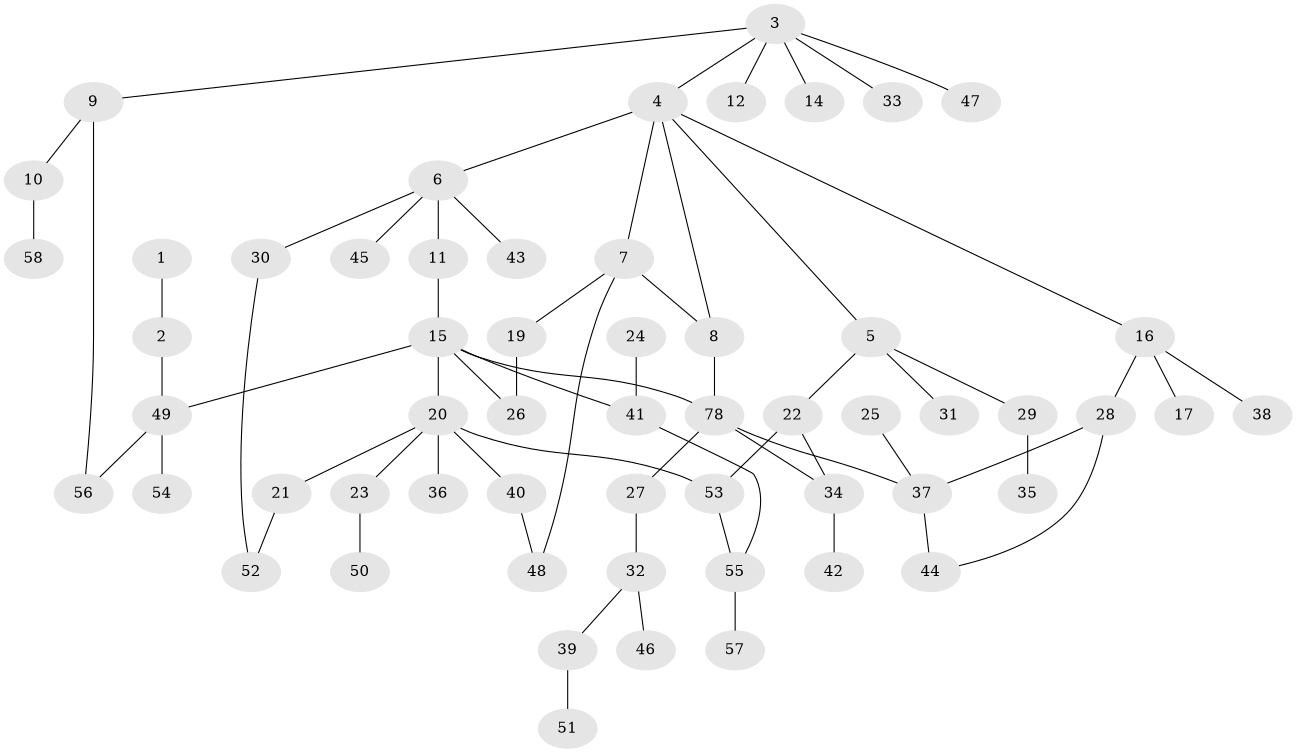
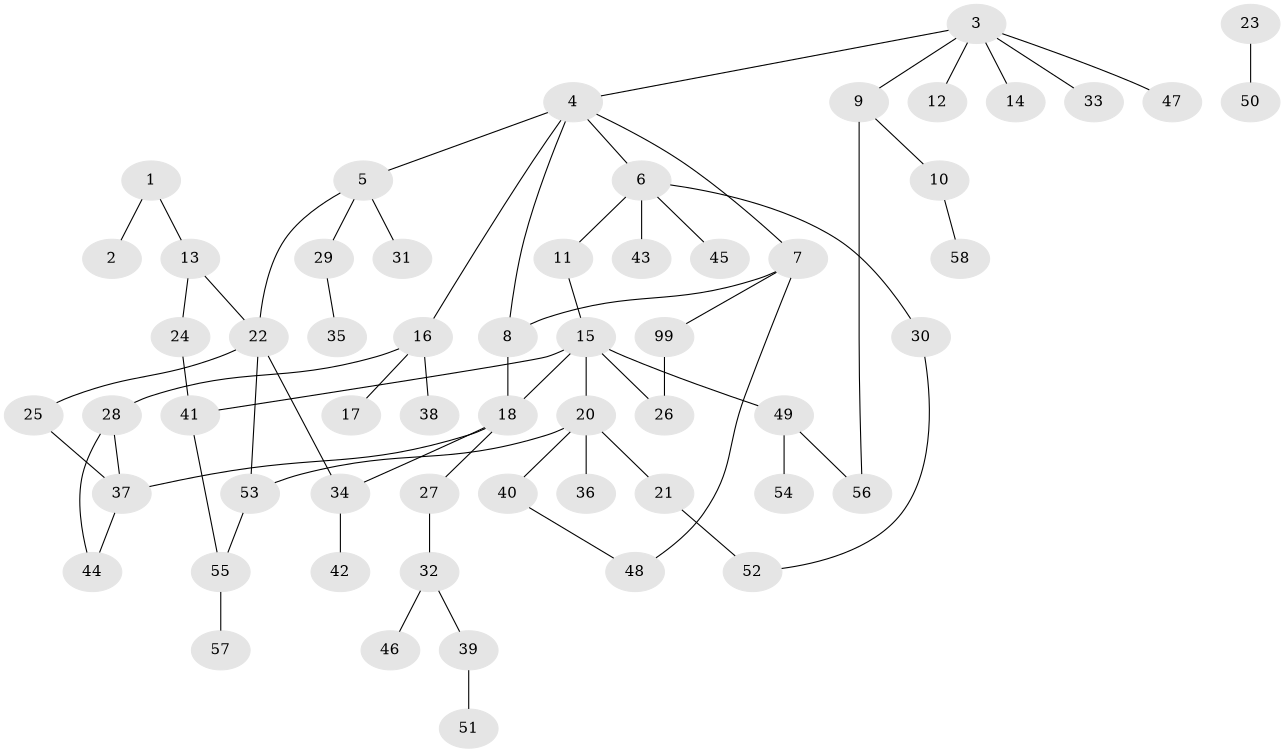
none -> (190, 259)
(517, 337) -> (664, 337)
none -> (146, 376)
(162, 376) -> none
(714, 415) -> (508, 415)
(399, 454) -> none
